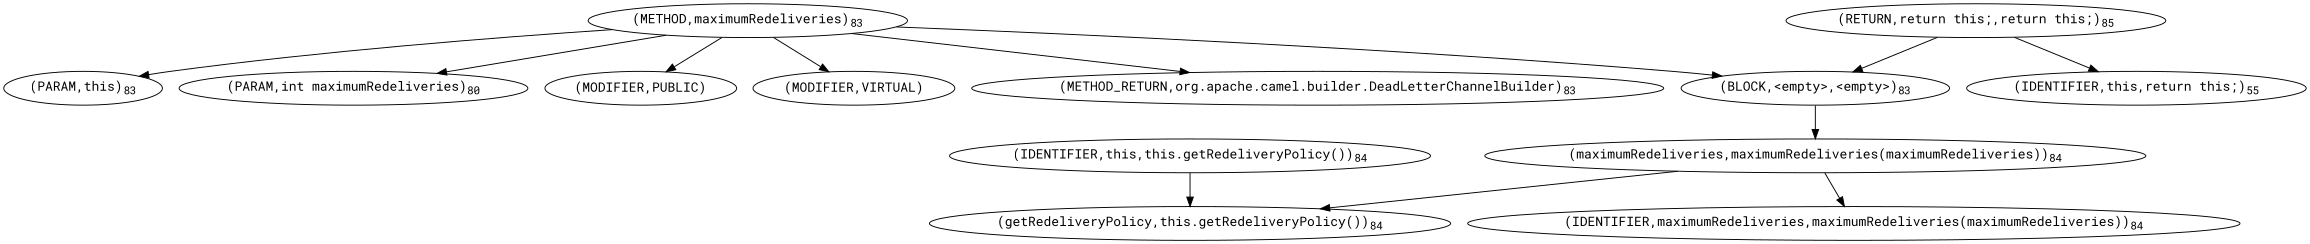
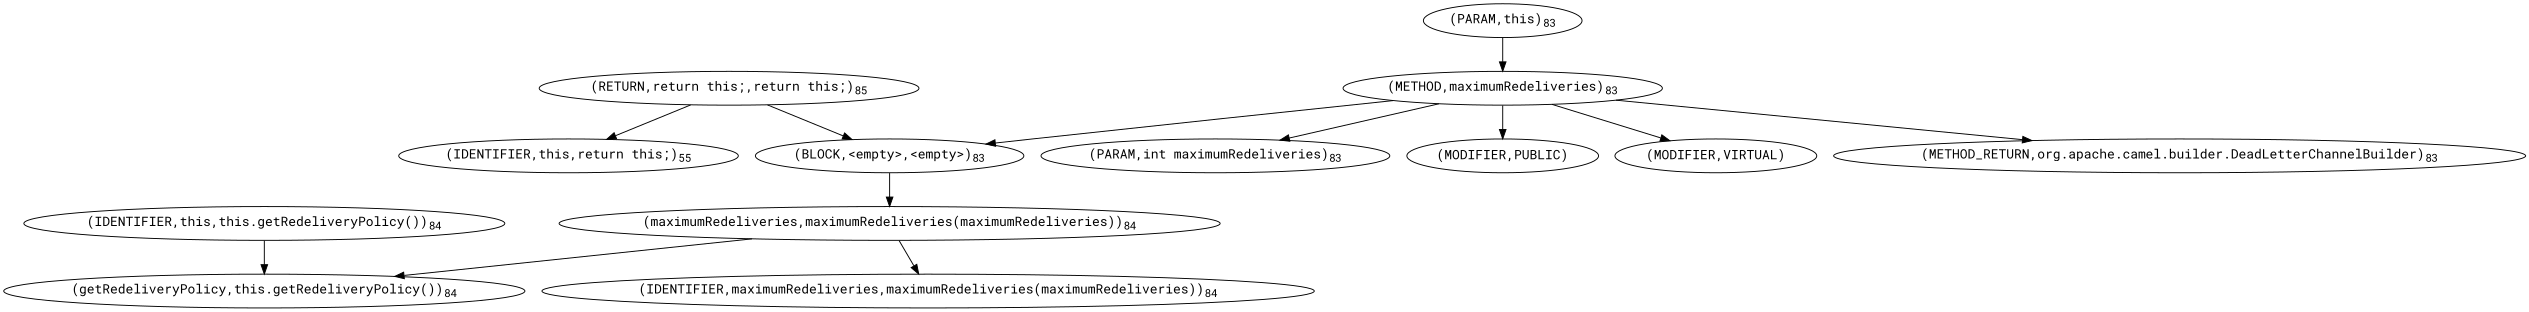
(380, 48) -> (1503, 50)
(474, 87) -> (1336, 154)
